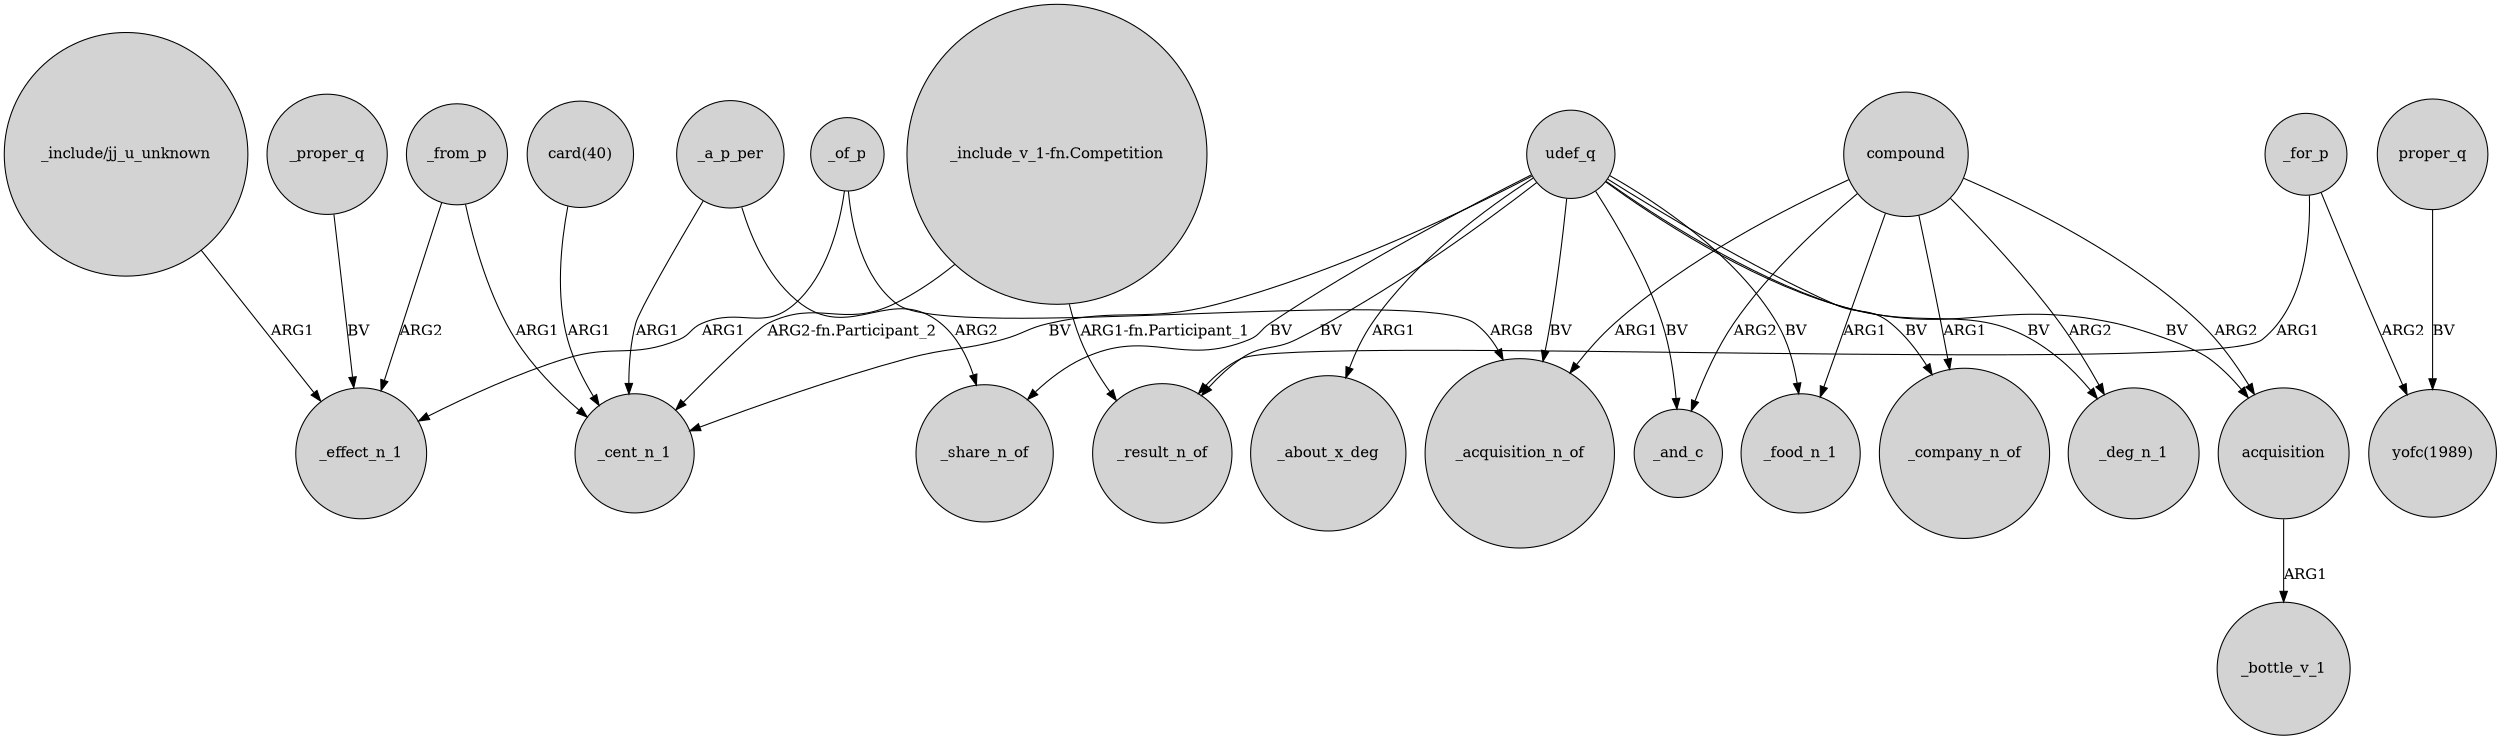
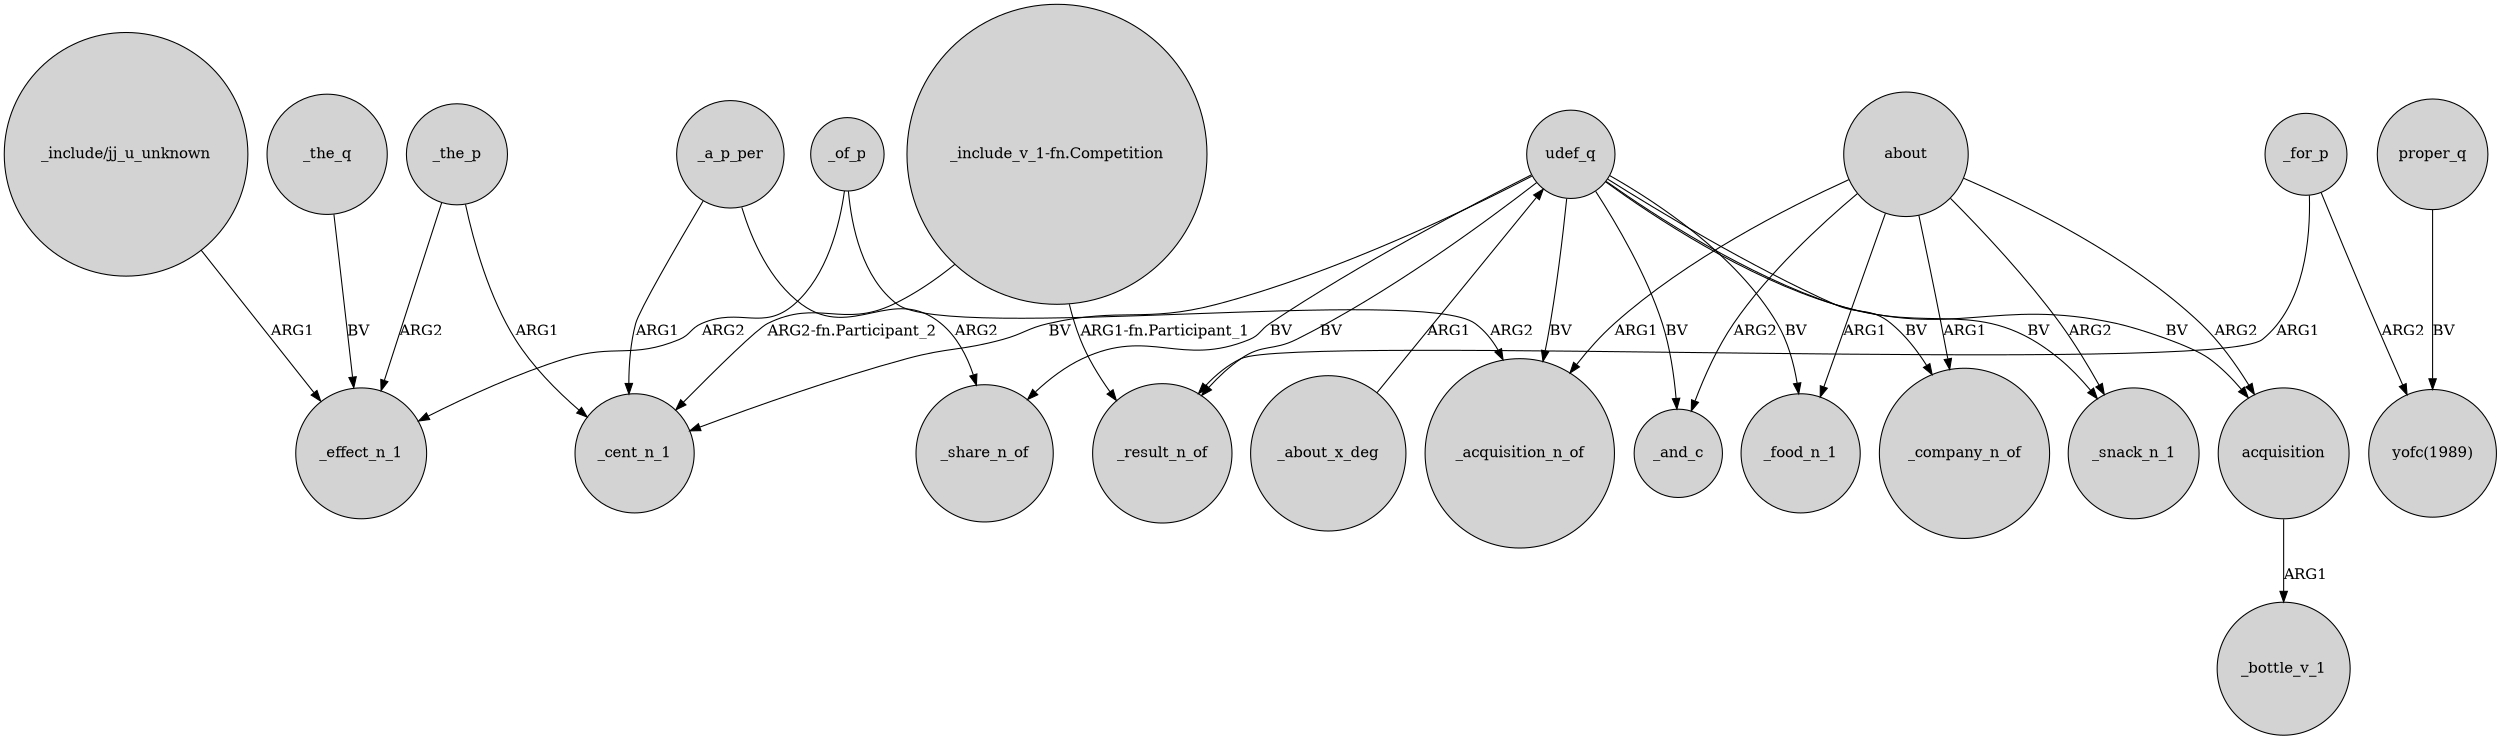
(327, 154) -> (327, 154)
(457, 154) -> (457, 154)
(580, 154) -> none
(1906, 154) -> (1906, 154)
(1399, 289) -> (1457, 295)
(723, 331) -> (723, 331)
(1512, 331) -> (1512, 331)
(2134, 453) -> (2134, 453)
